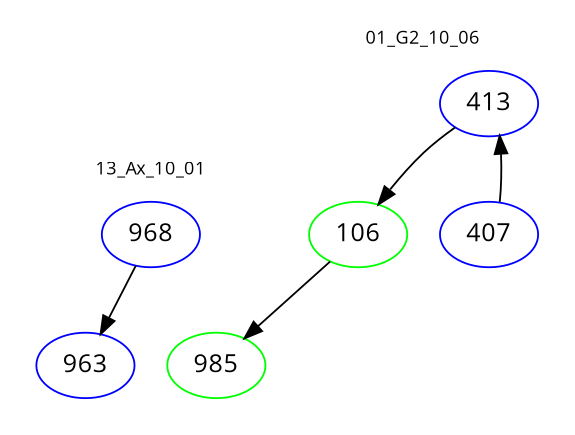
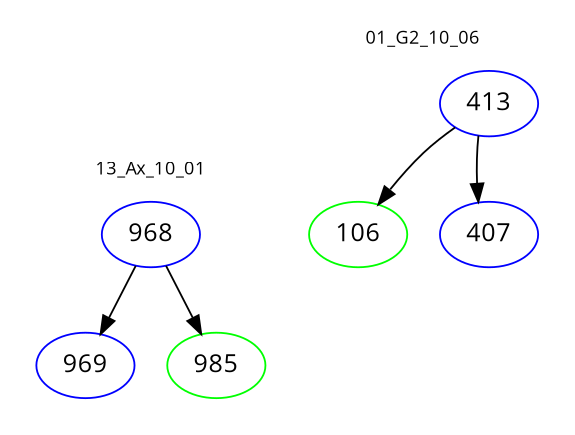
(501, 178) -> (477, 160)
(294, 294) -> (179, 292)
(85, 365) -> (85, 365)
